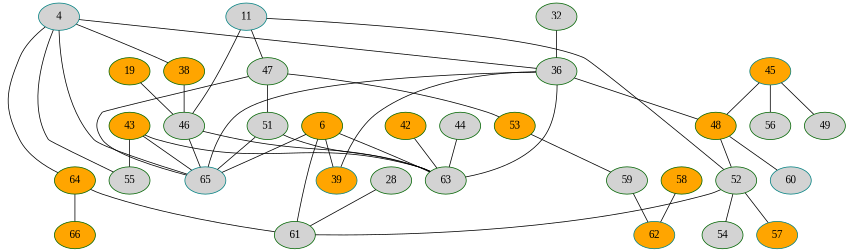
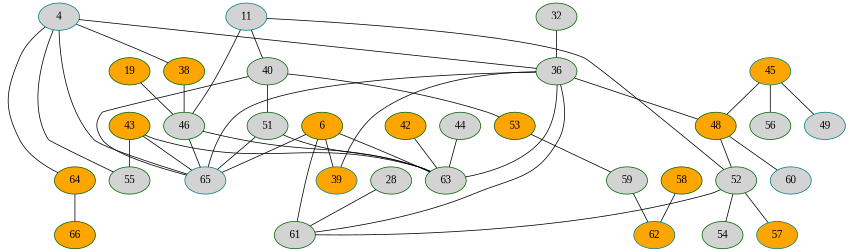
(268, 71) -> (268, 71)
(825, 126) -> (825, 126)
(182, 215) -> (472, 195)
